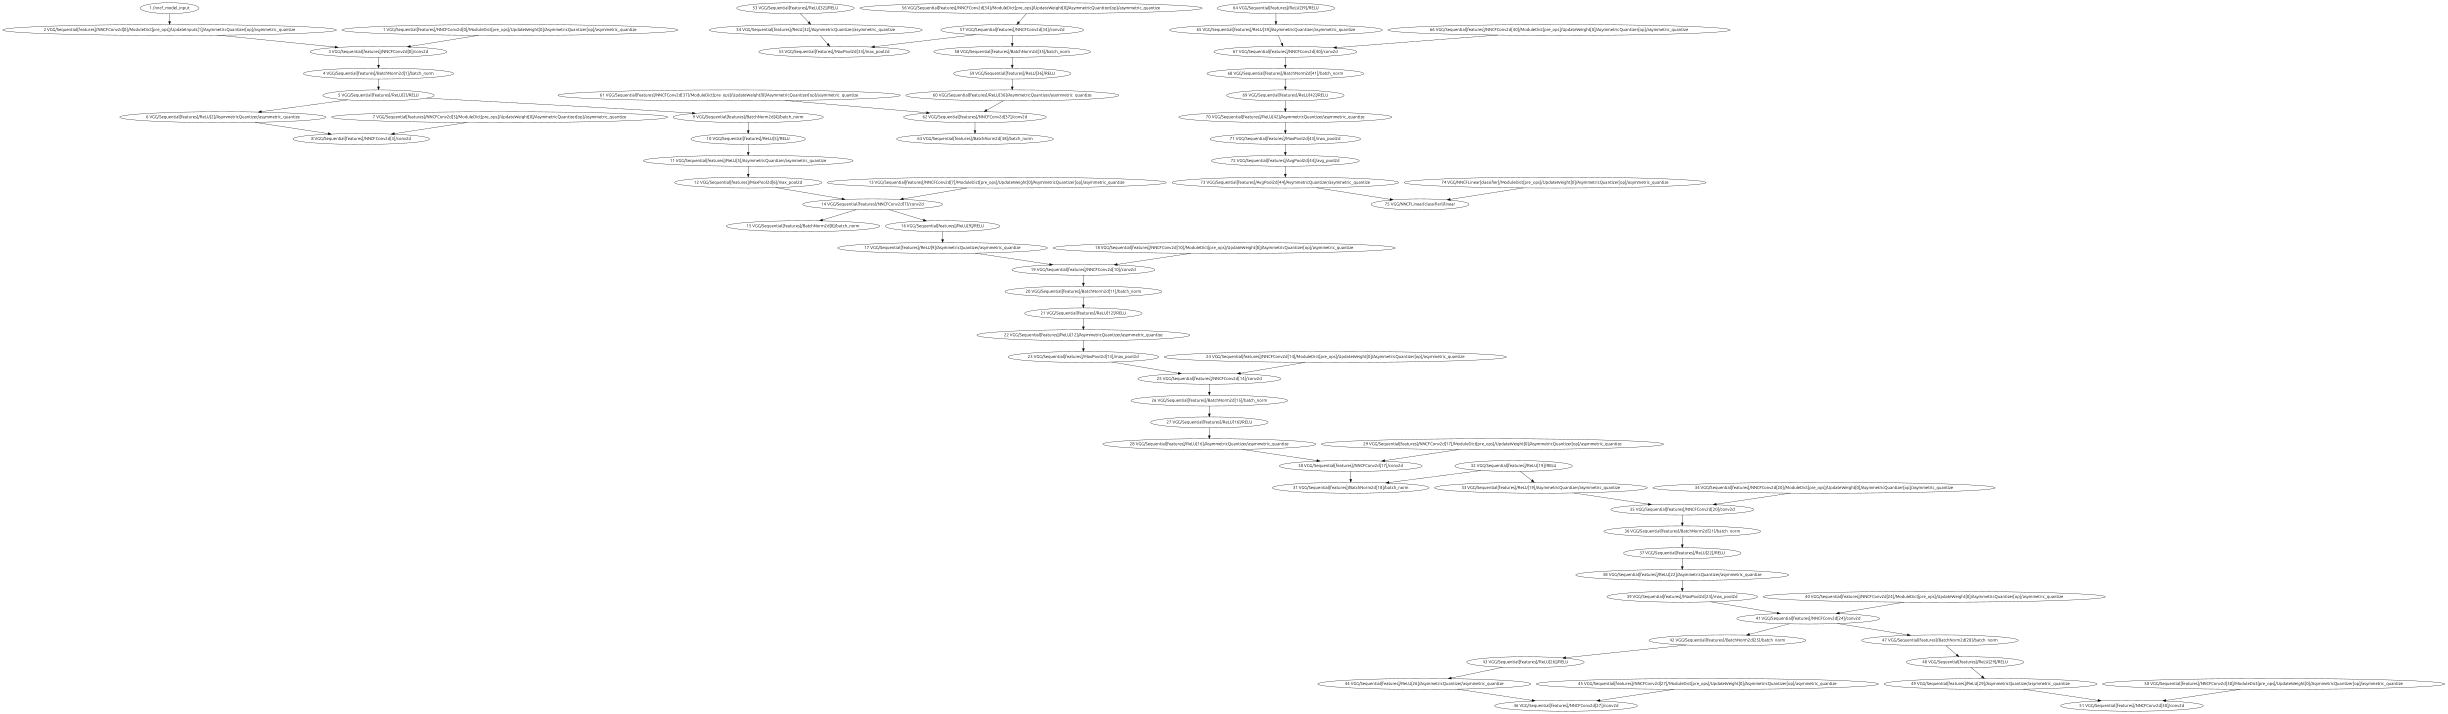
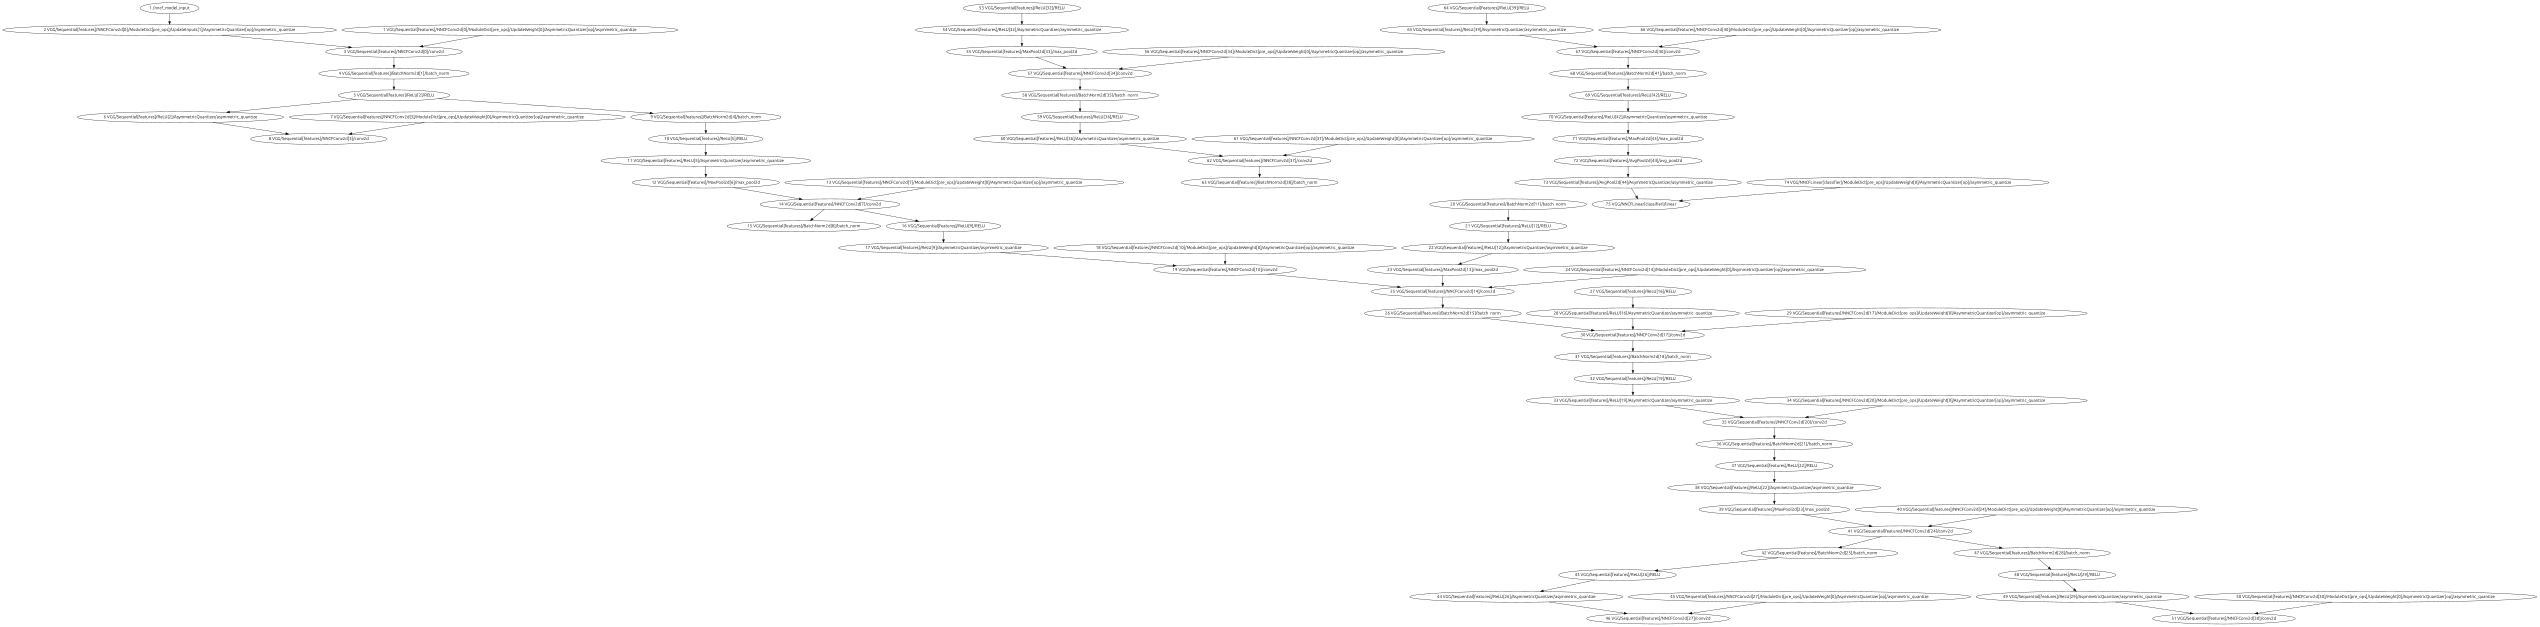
(925, 41) -> (1050, 62)
(1083, 279) -> (1332, 281)
(1209, 410) -> (1537, 324)
(1435, 477) -> (1633, 366)
